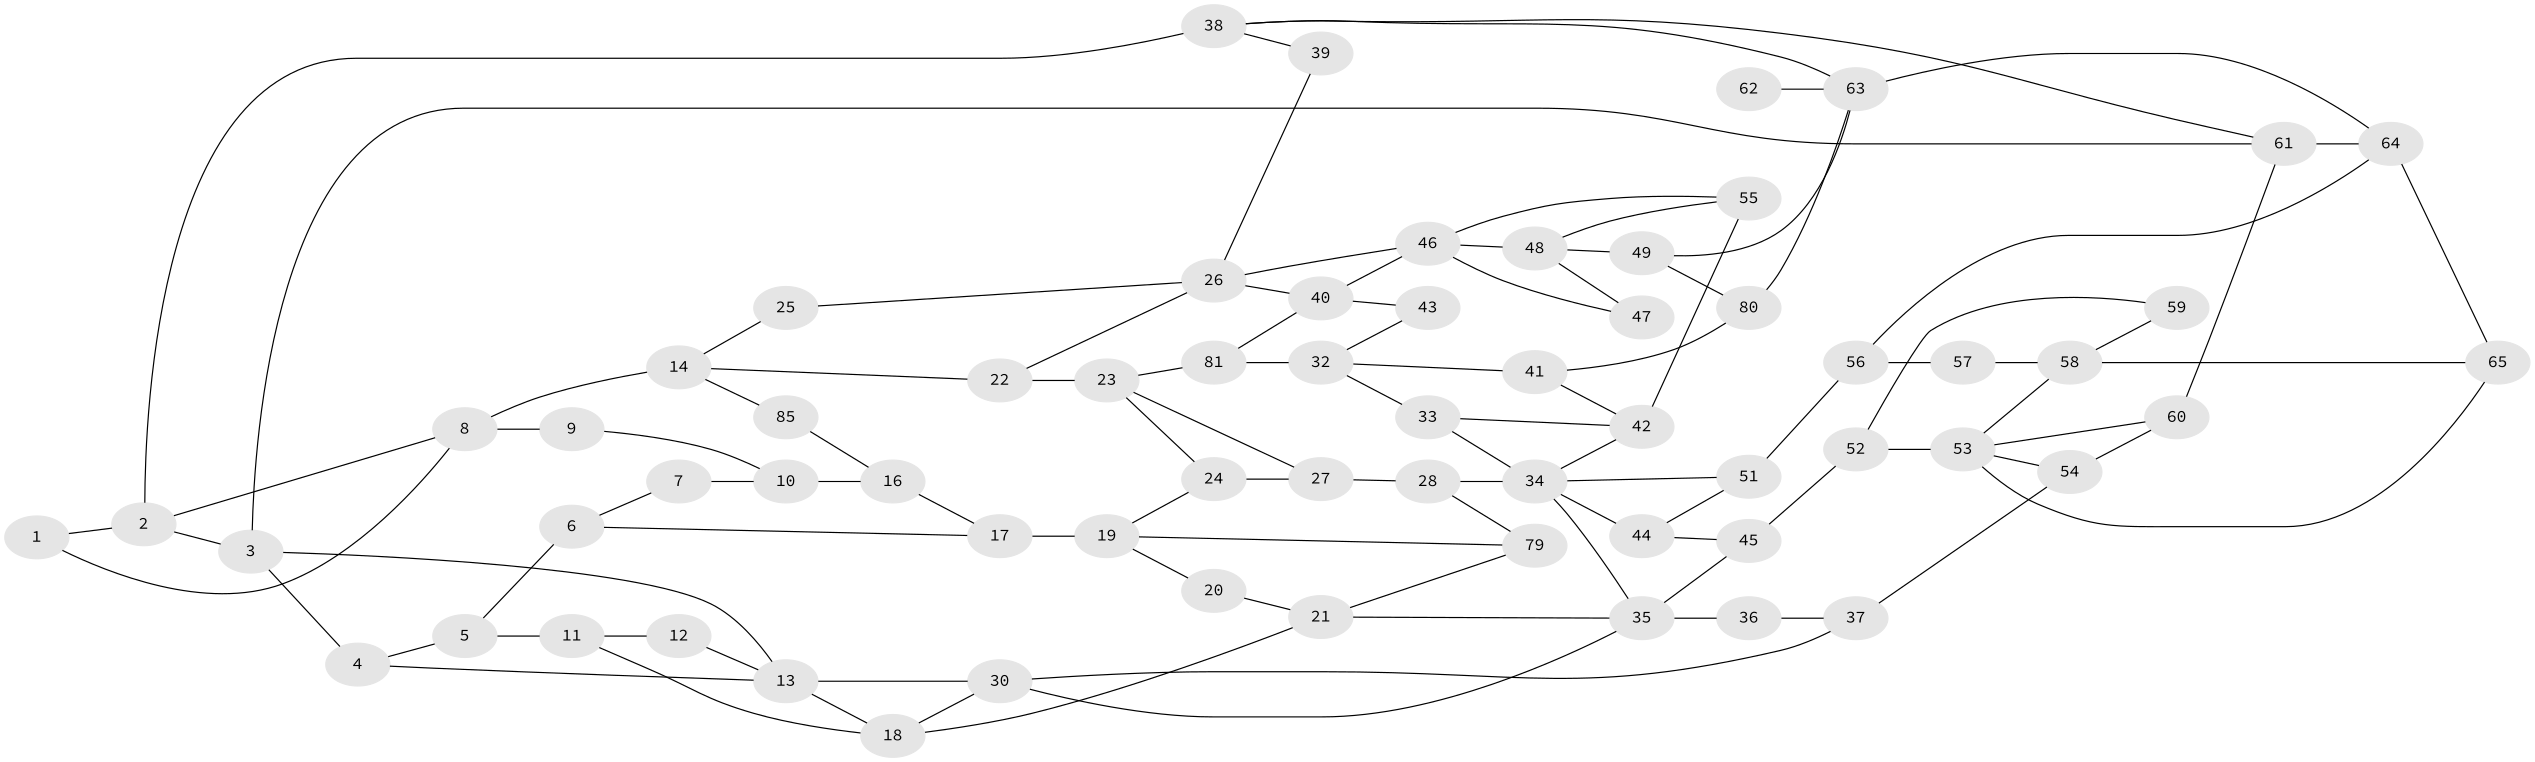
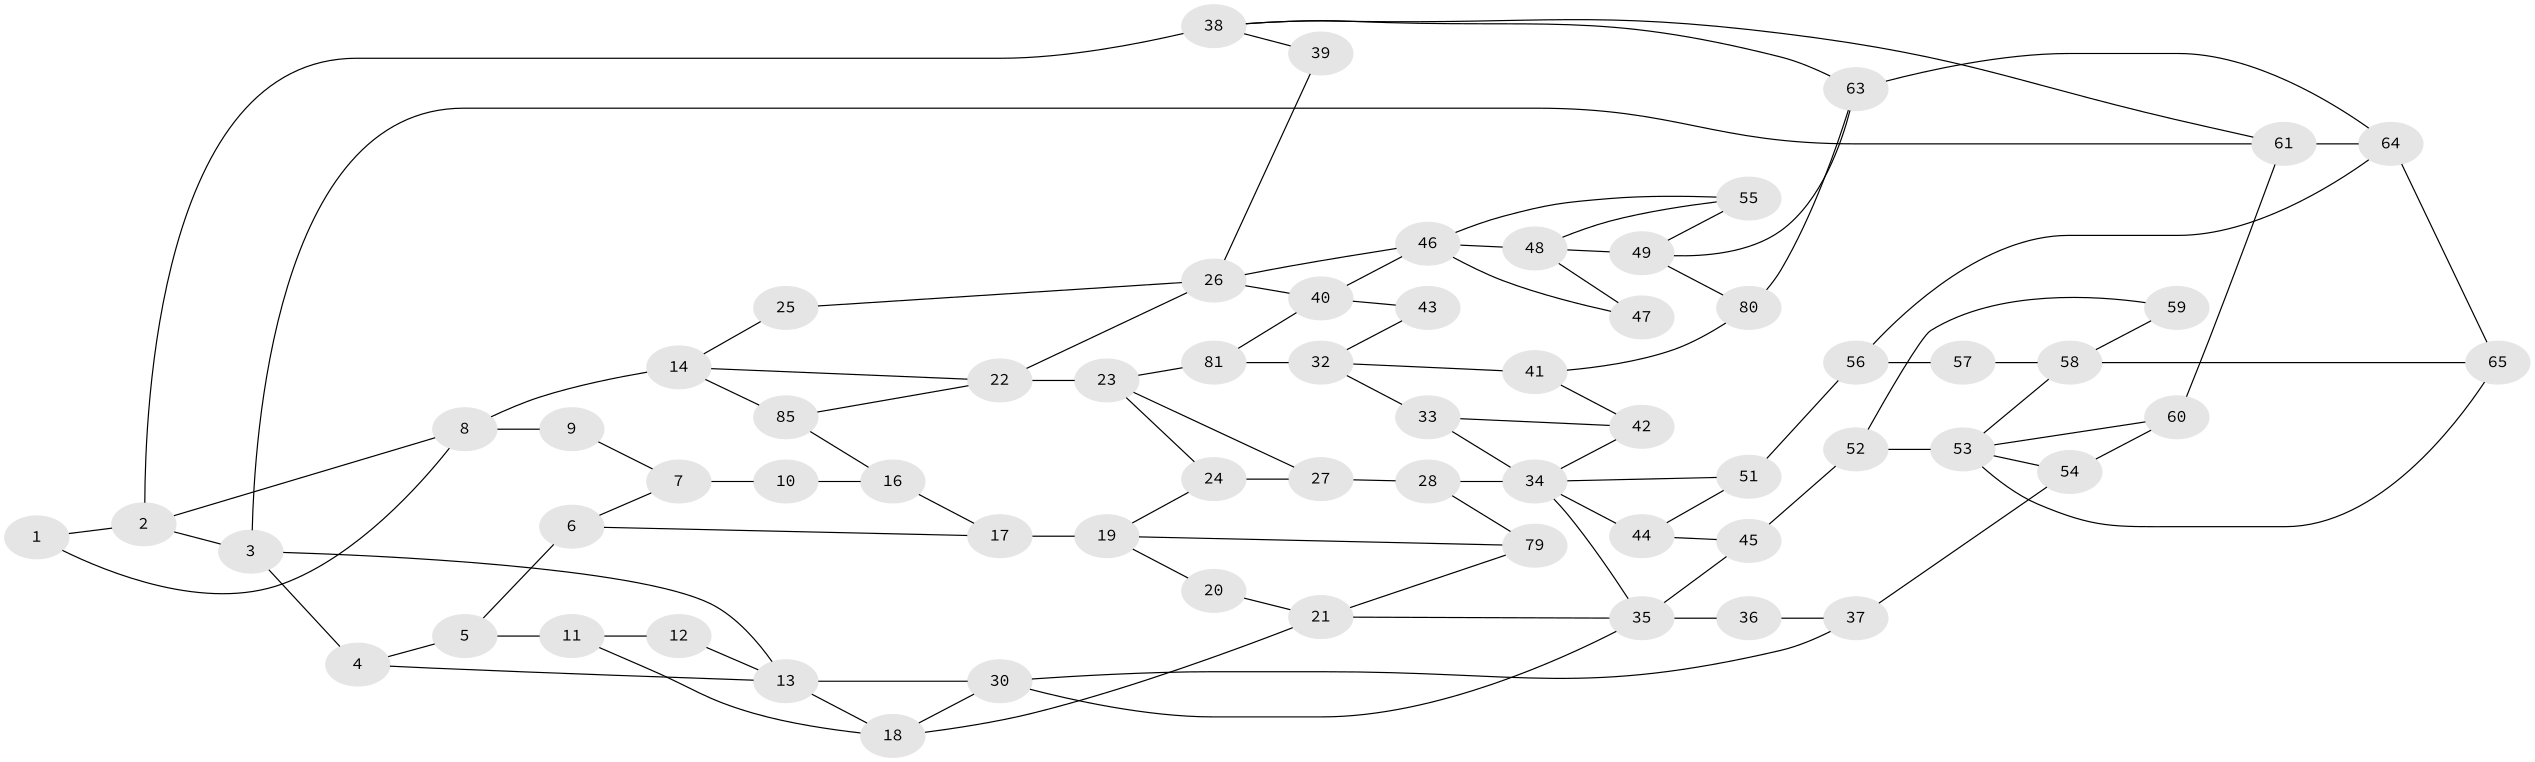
(1749, 89) -> none
(1695, 313) -> (1695, 226)
none -> (893, 399)
(684, 443) -> (625, 455)
